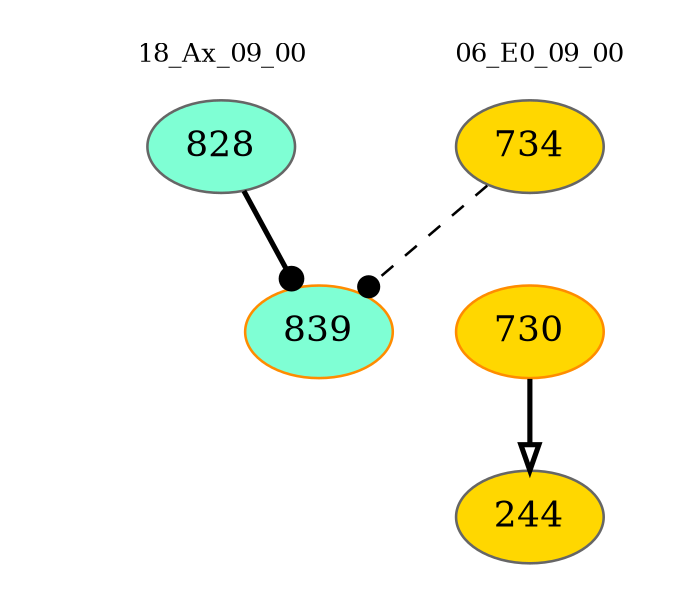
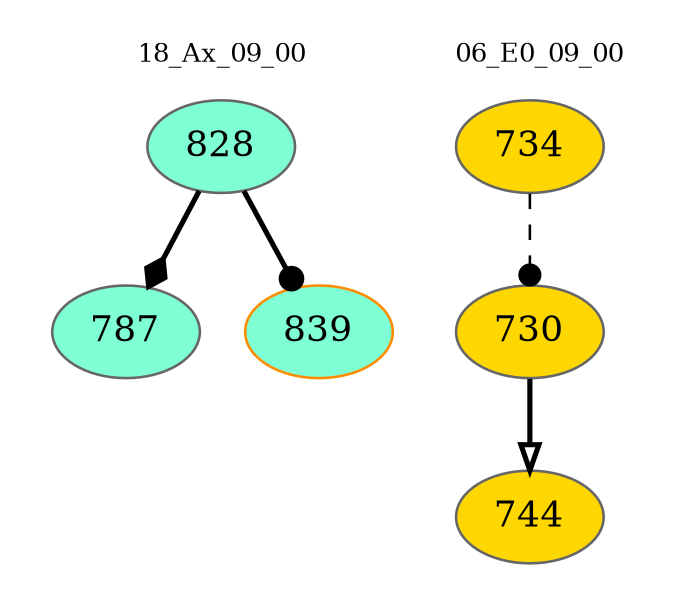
(451, 216) -> (530, 229)
none -> (126, 332)
(530, 332) -> (530, 332)
(530, 517) -> (530, 517)
